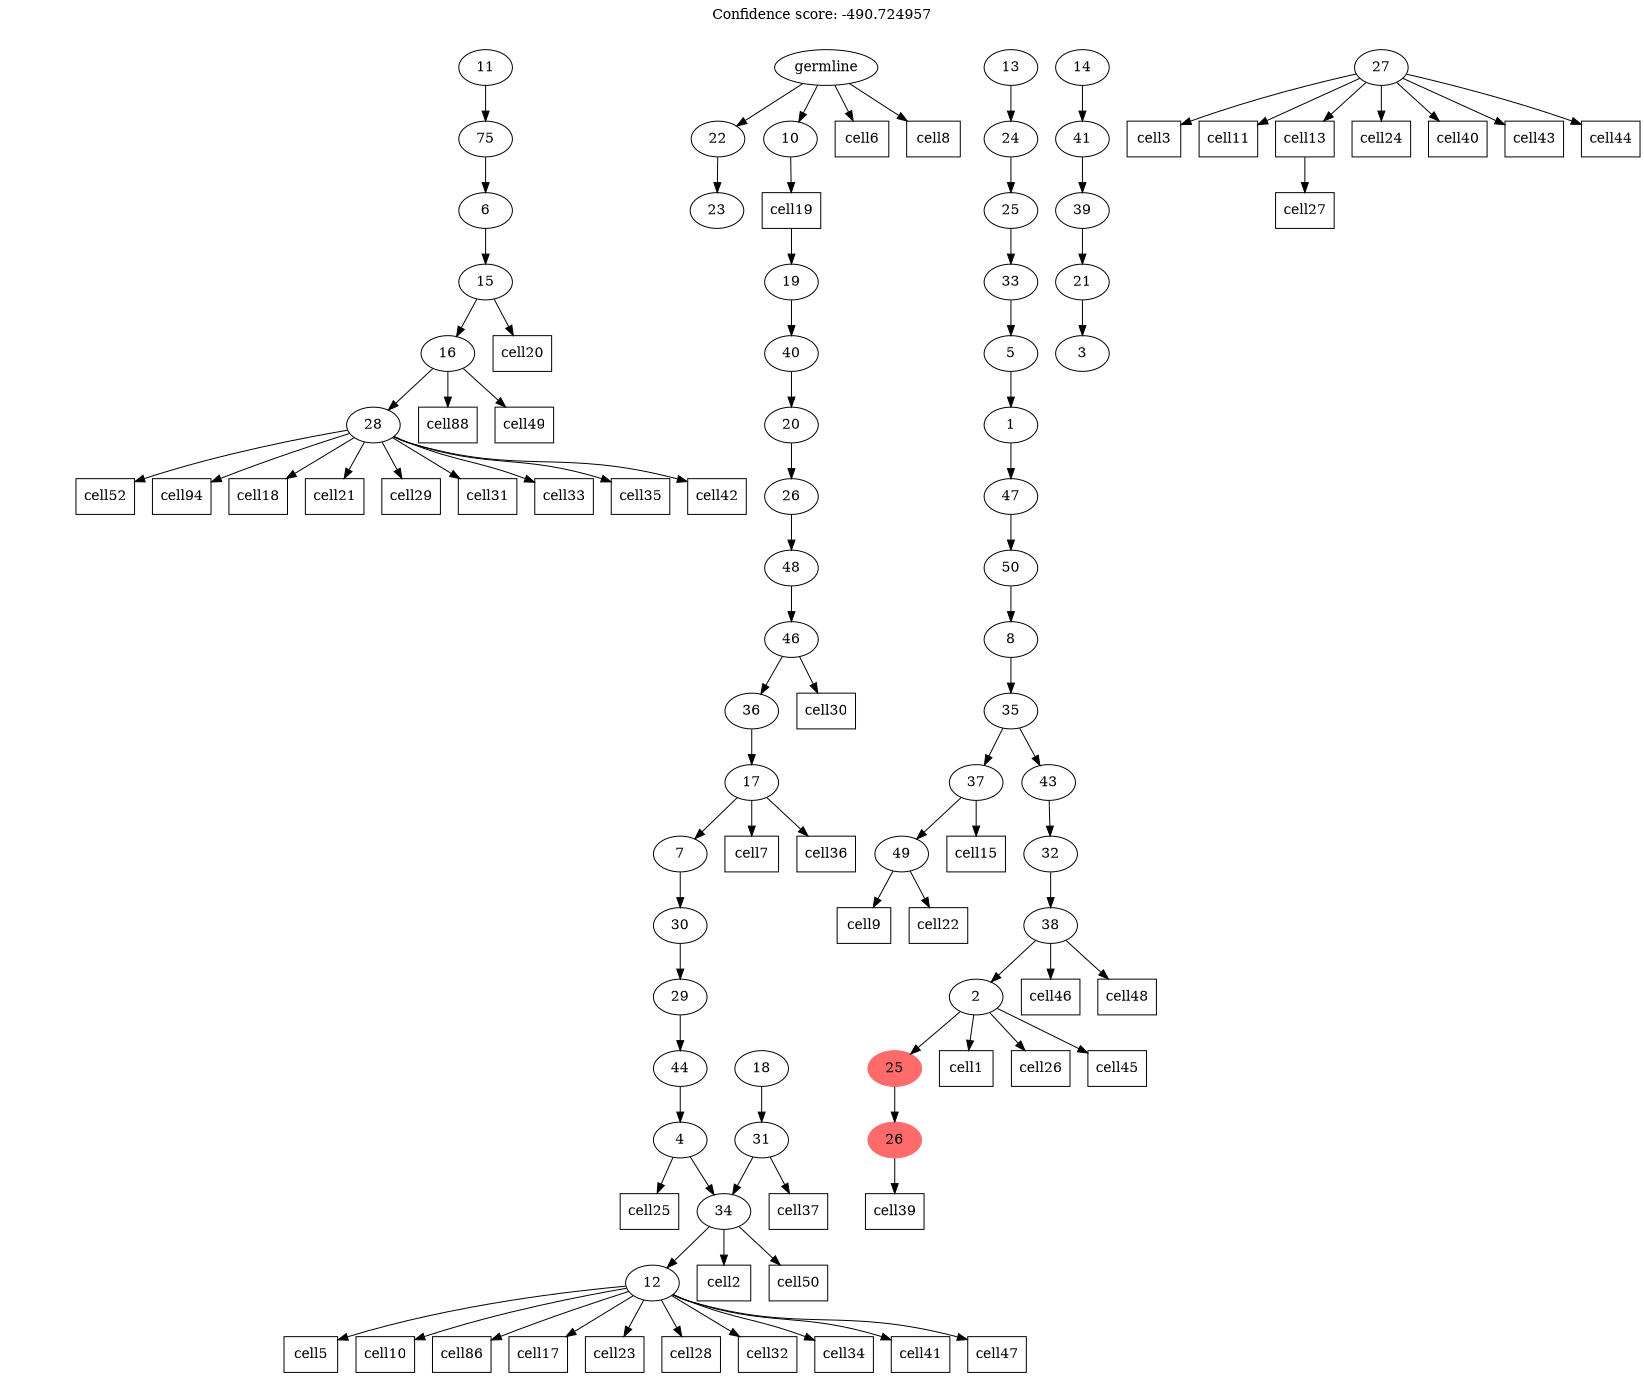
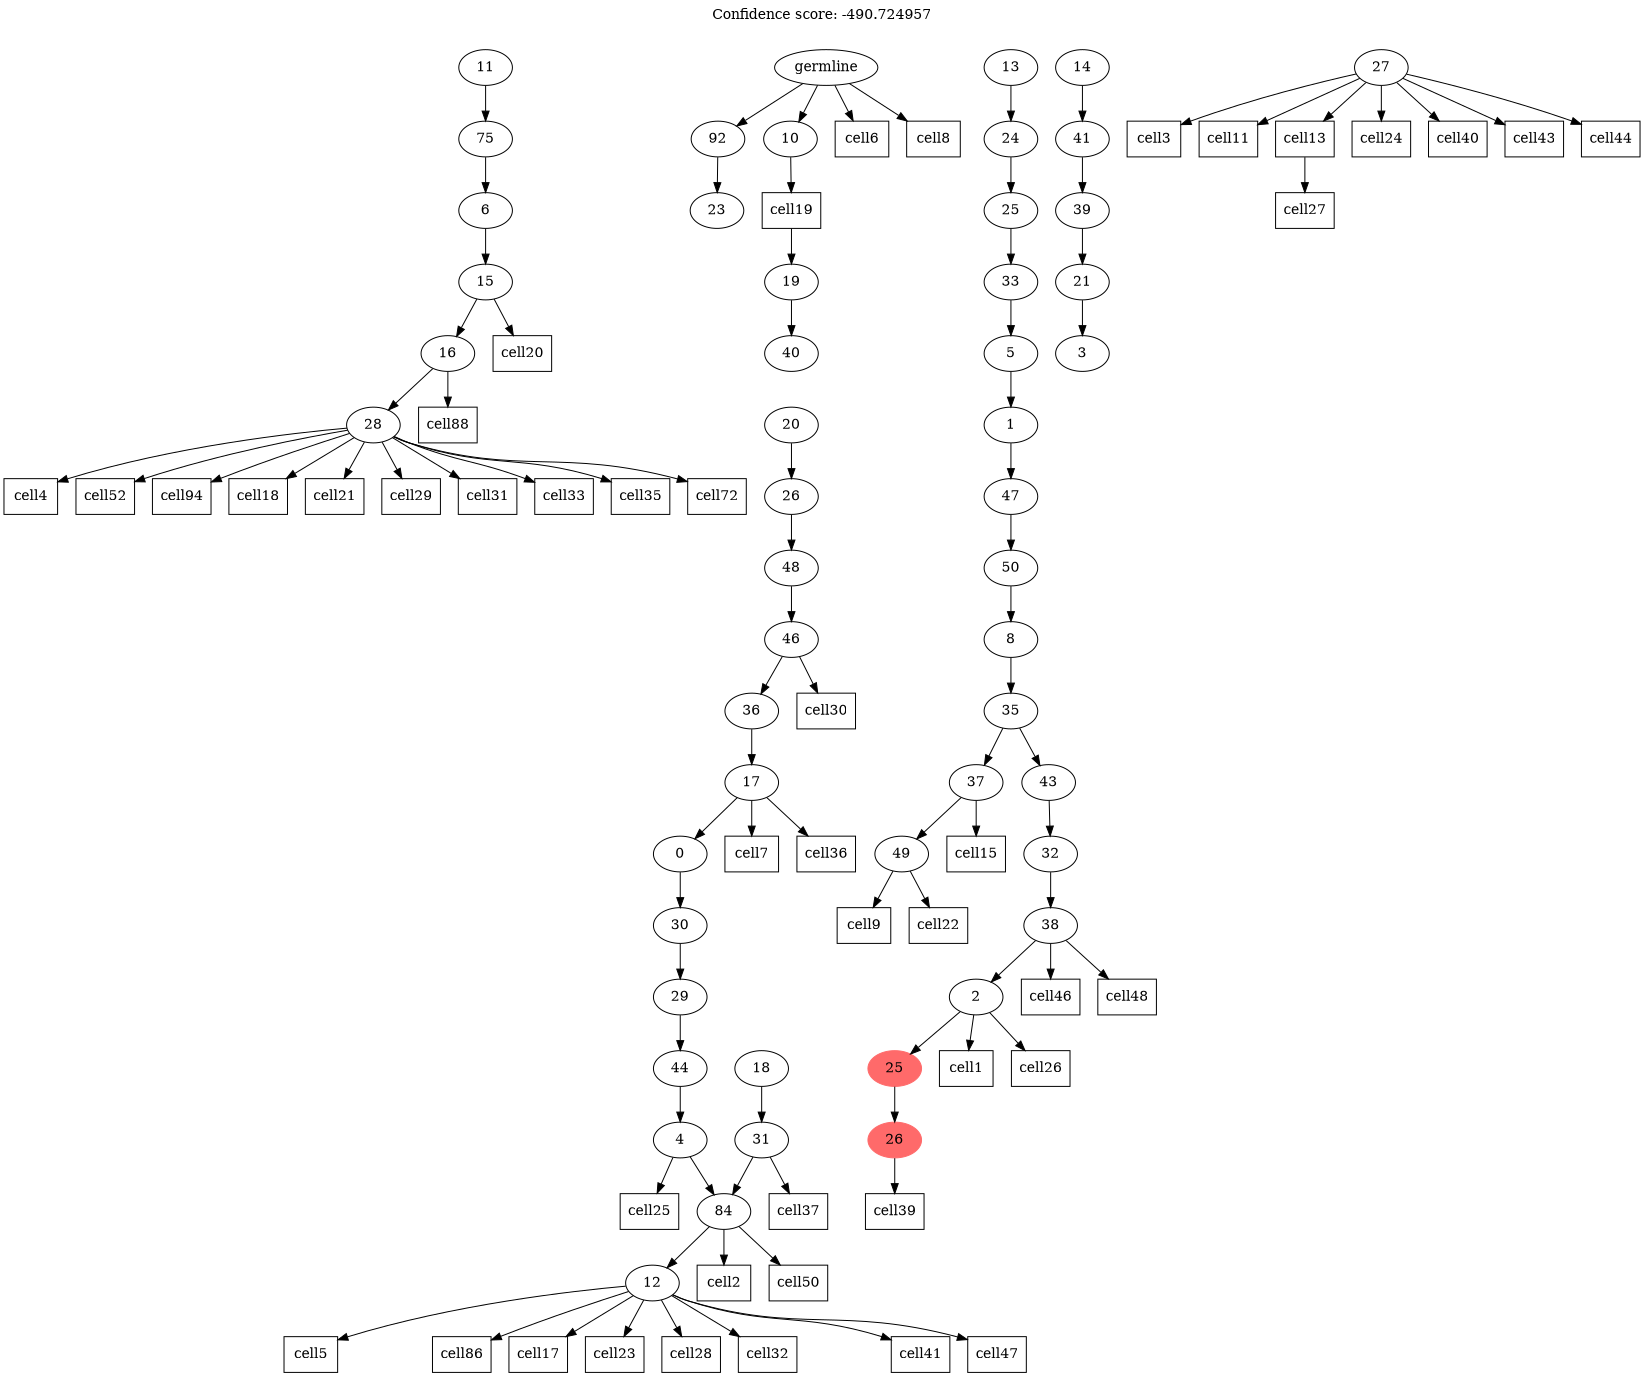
(718, 139) -> (718, 139)
(791, 384) -> none
(524, 425) -> none
none -> (31, 497)
(717, 497) -> (717, 497)
(680, 854) -> (680, 854)
(1117, 1069) -> none
(724, 1212) -> (724, 1212)
(385, 1355) -> none
(844, 1355) -> none
